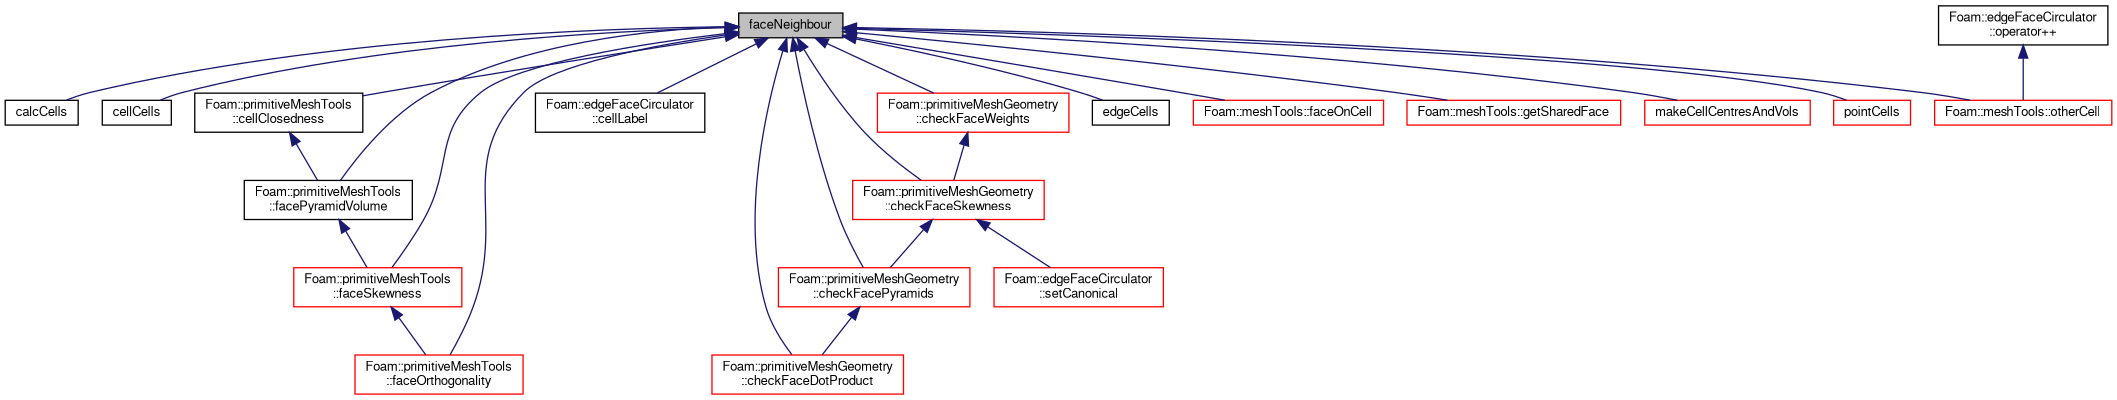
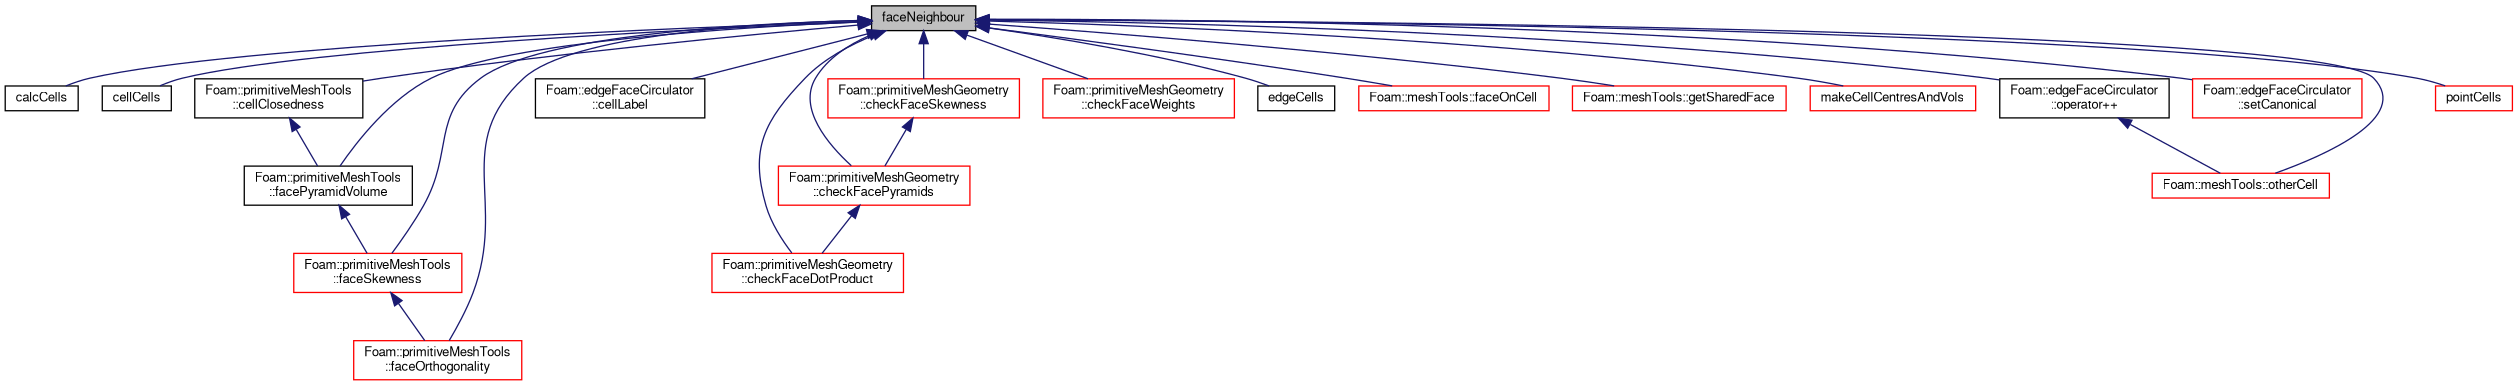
none -> (1495, 37)
(959, 163) -> none
(1019, 247) -> (1712, 39)
